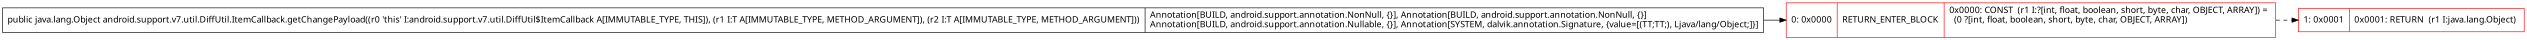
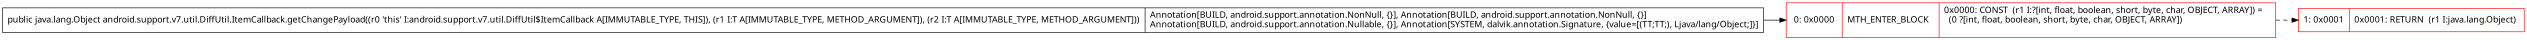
(1891, 20) -> (1888, 20)
